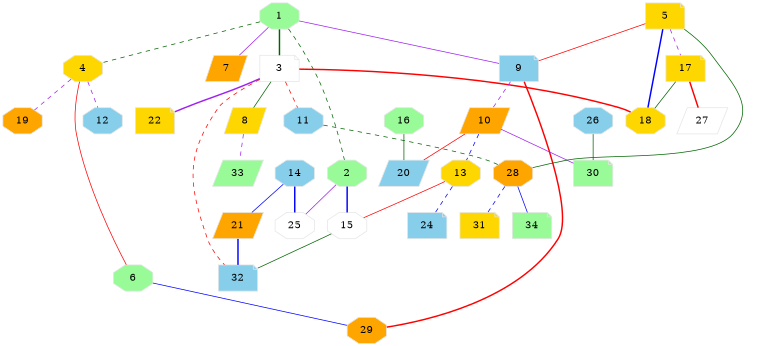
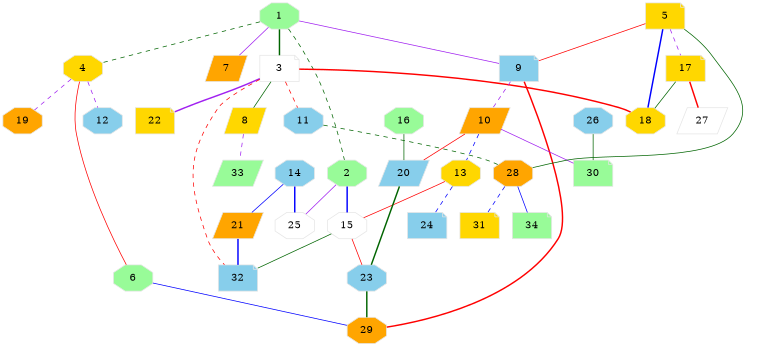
none -> (367, 278)
